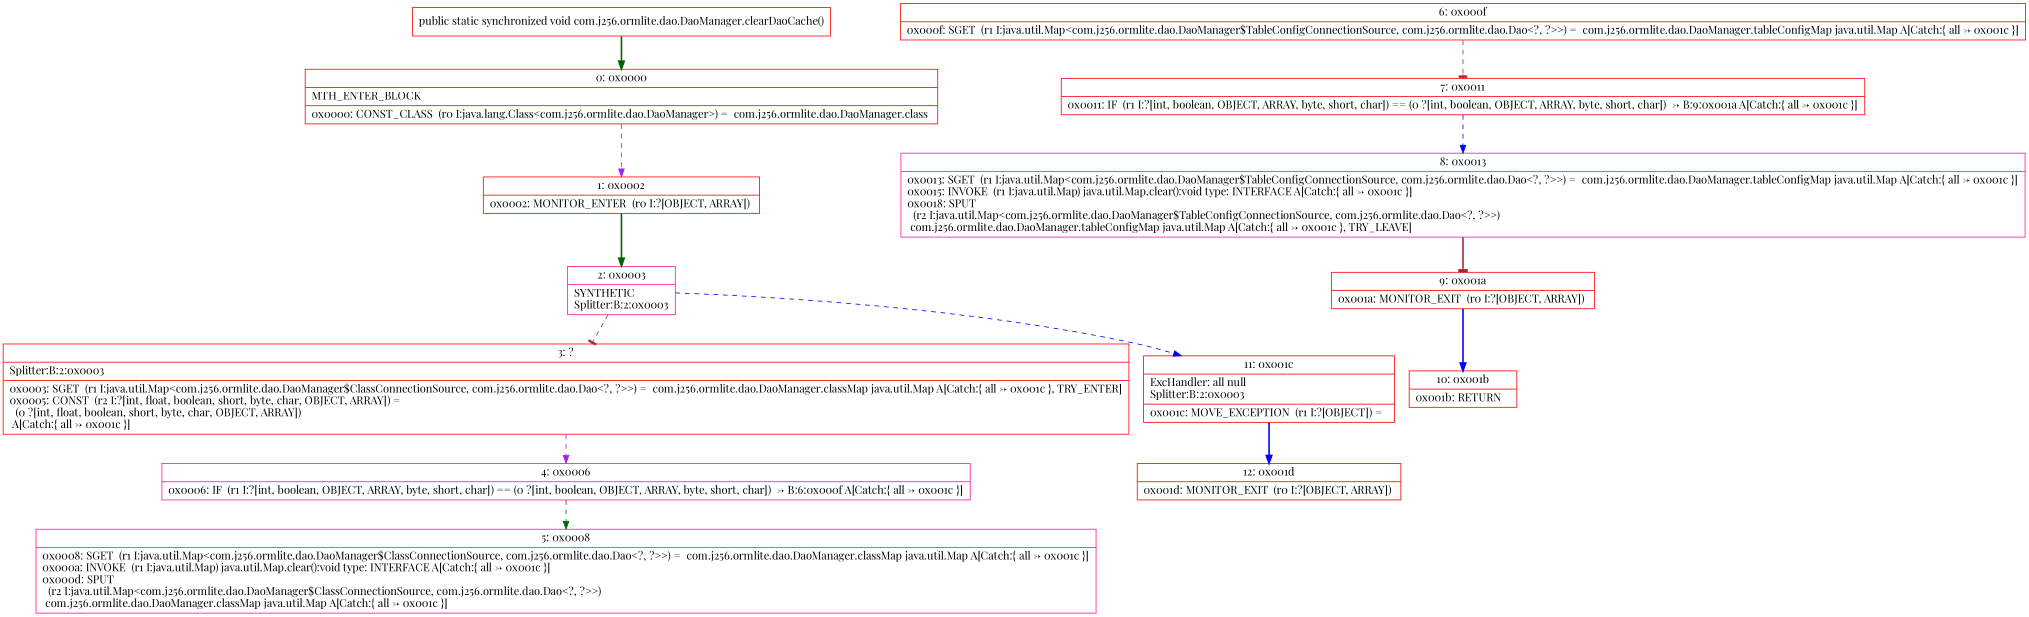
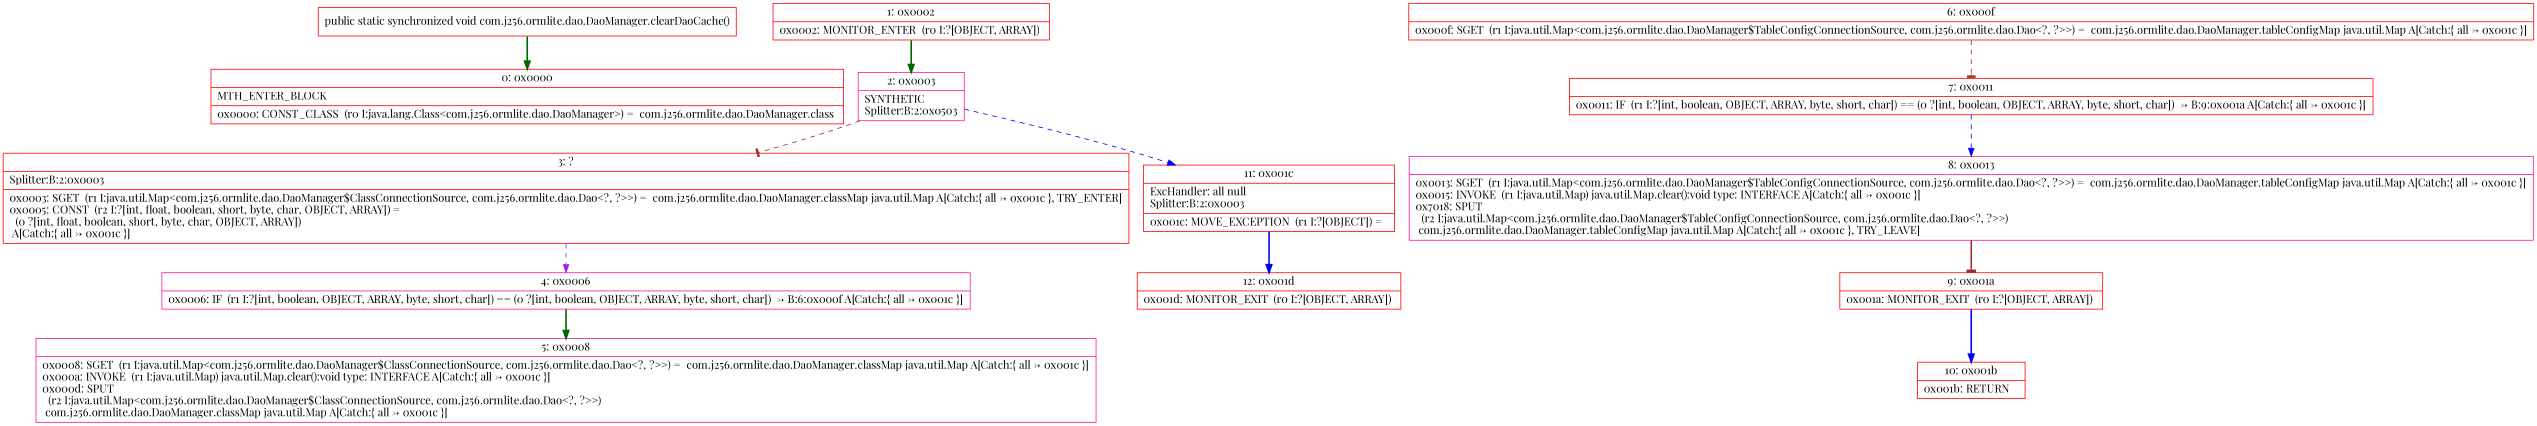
(621, 146) -> none
(944, 204) -> (1452, 207)
(621, 305) -> (911, 111)
(566, 511) -> (566, 320)
